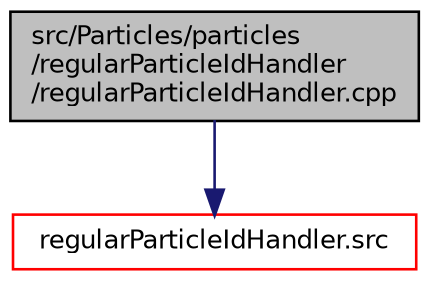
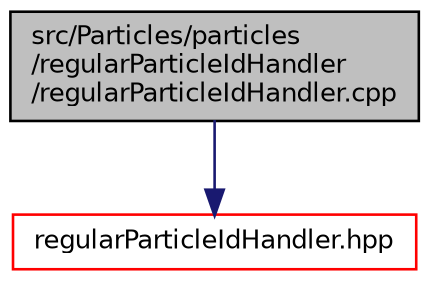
(215, 242) -> (215, 242)
